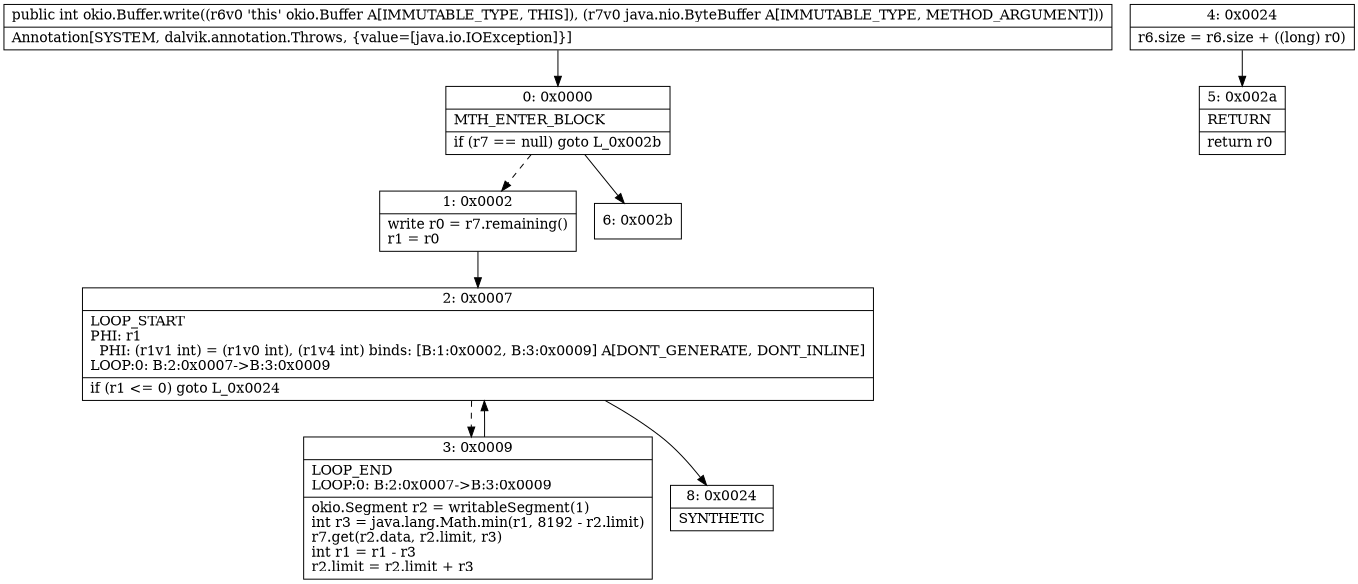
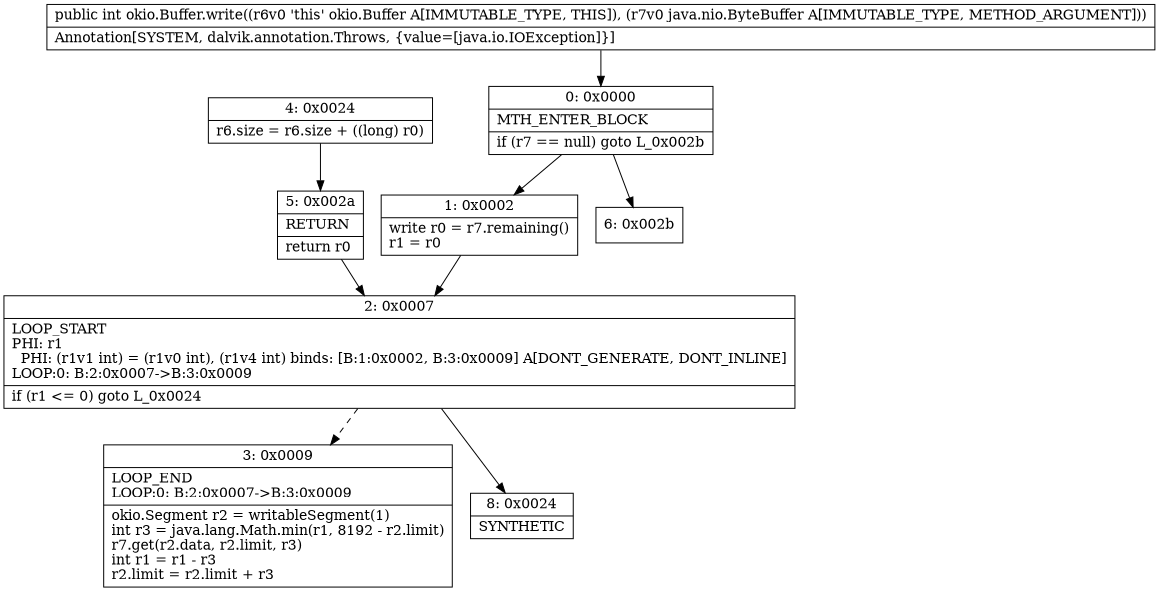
(519, 169) -> (542, 171)
(485, 424) -> (350, 273)
